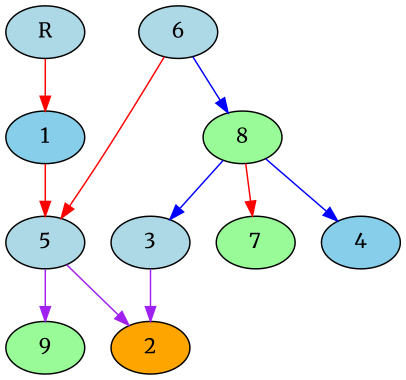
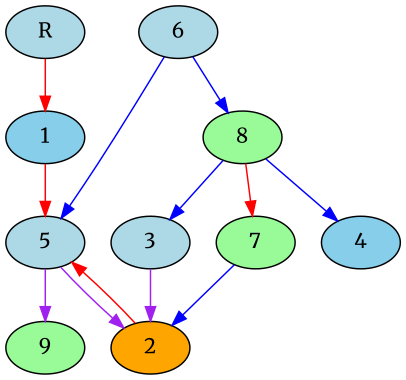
(118, 132) -> (118, 132)
none -> (209, 290)
none -> (110, 297)
